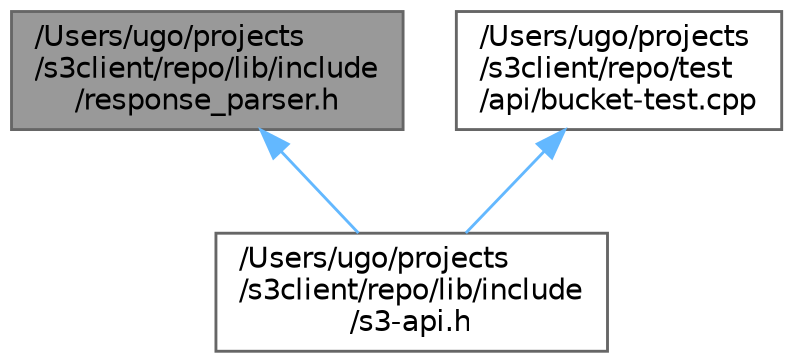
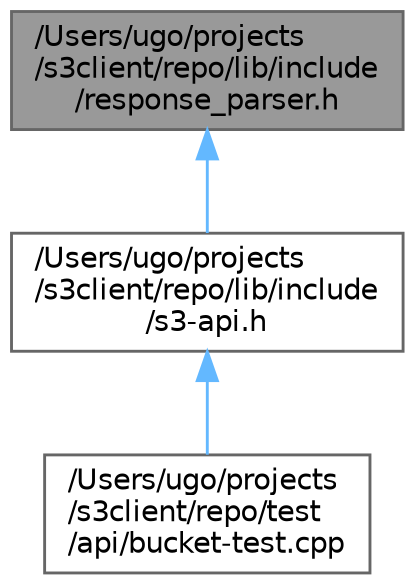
(505, 192) -> (207, 418)
